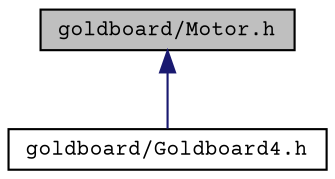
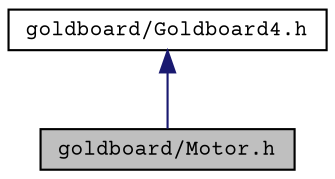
(168, 101) -> (168, 101)
